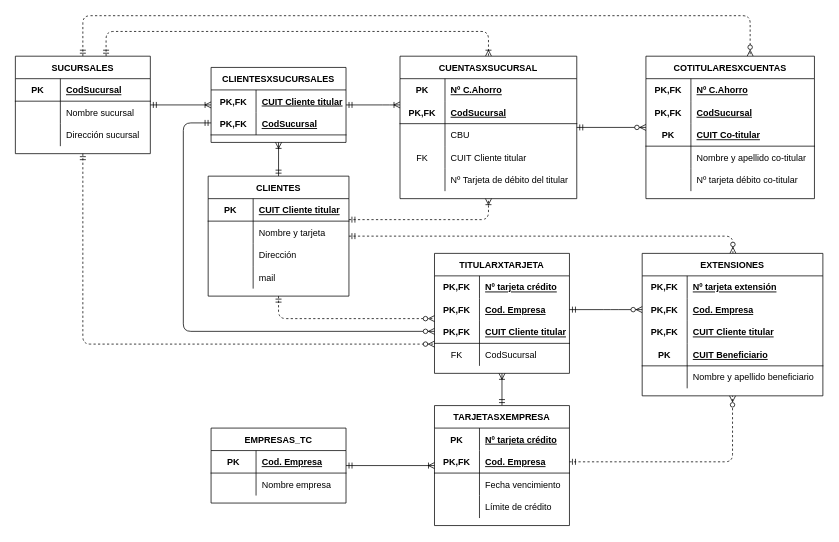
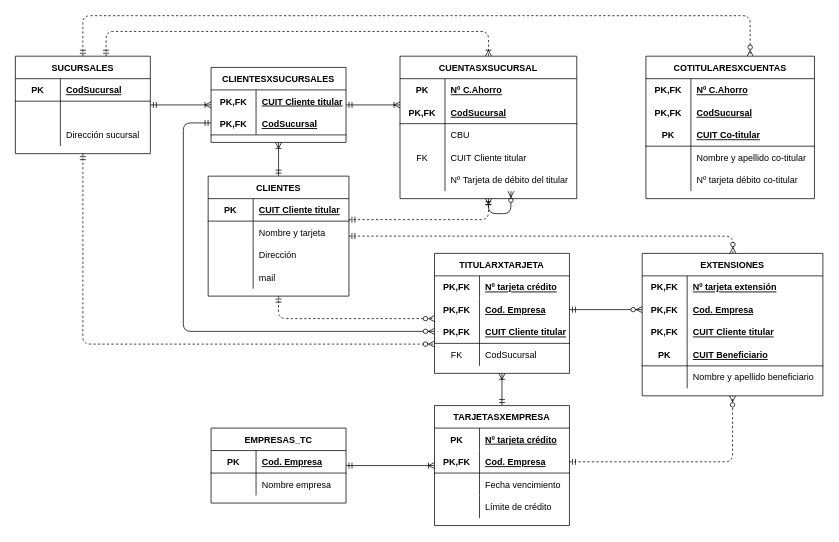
(105, 112) -> none
(611, 127) -> (509, 212)
